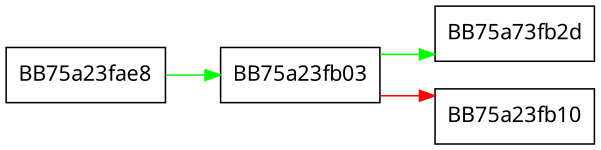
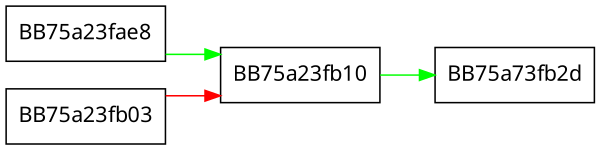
(400, 54) -> (400, 75)
(185, 75) -> (185, 54)
